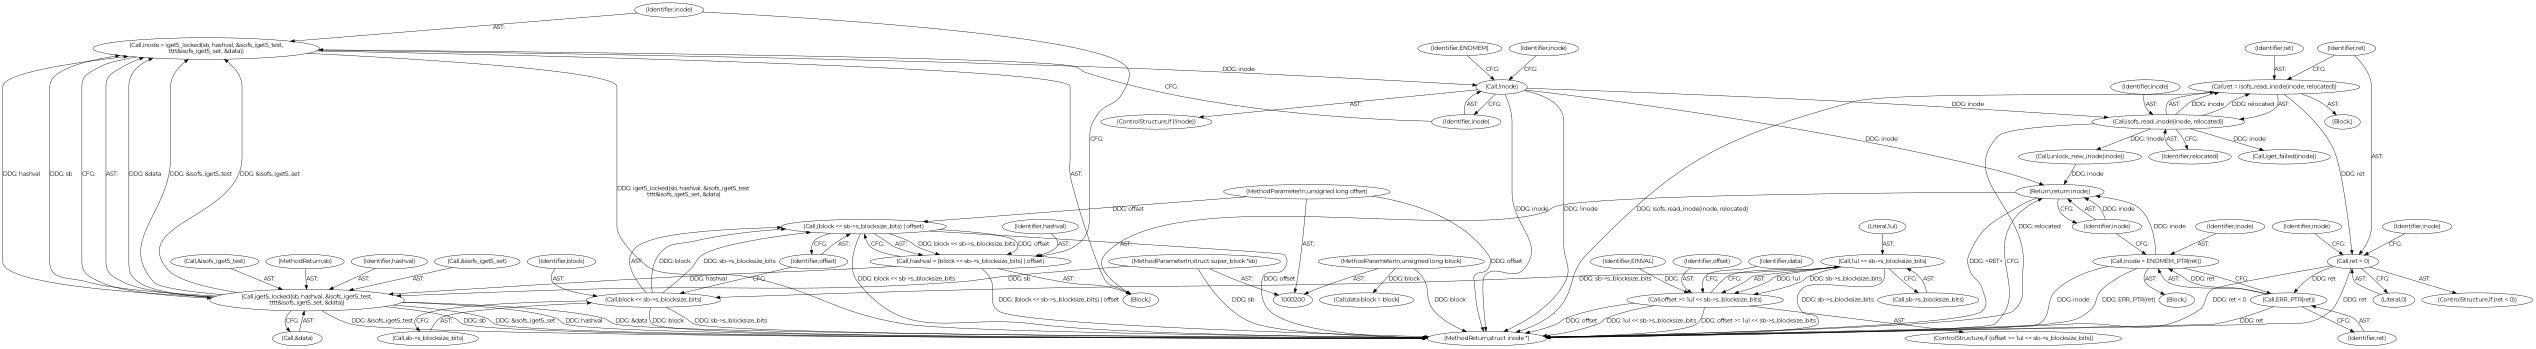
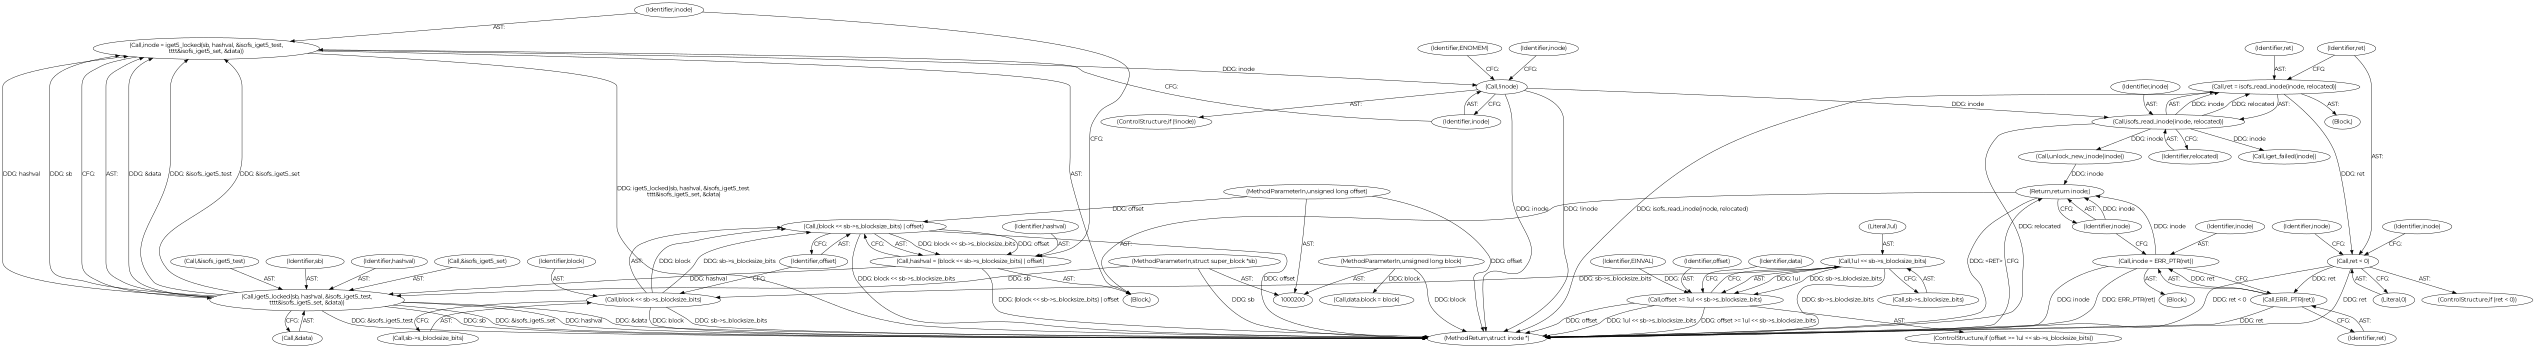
(1784, 127) -> none
(2147, 139) -> (2147, 139)
(305, 262) -> (305, 262)
(2156, 262) -> (2156, 262)
